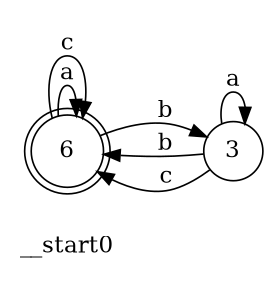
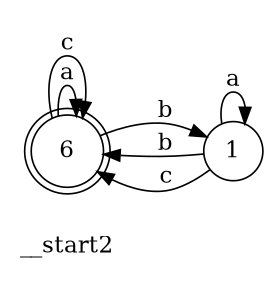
(233, 151) -> (233, 151)
(67, 246) -> (67, 246)
